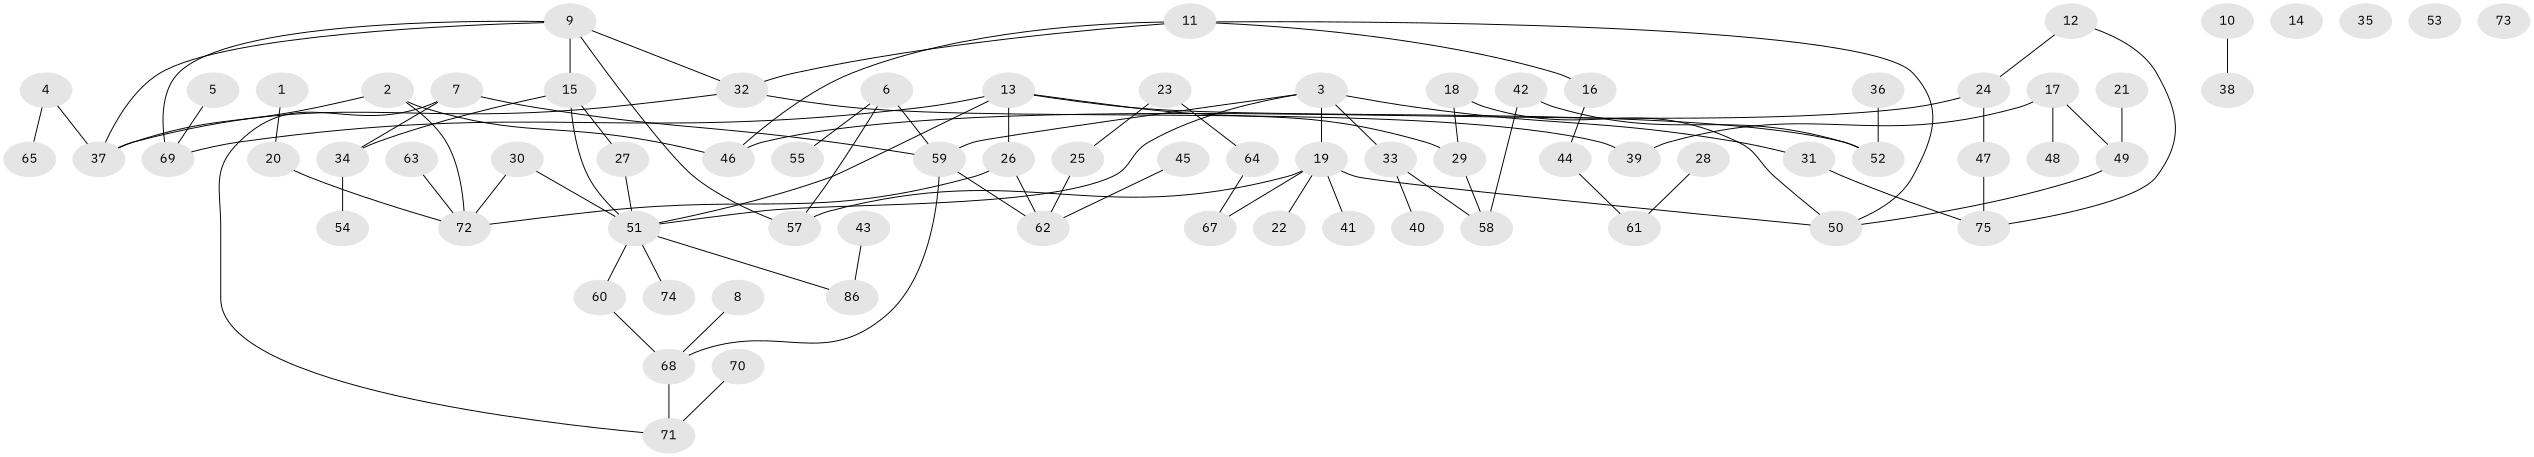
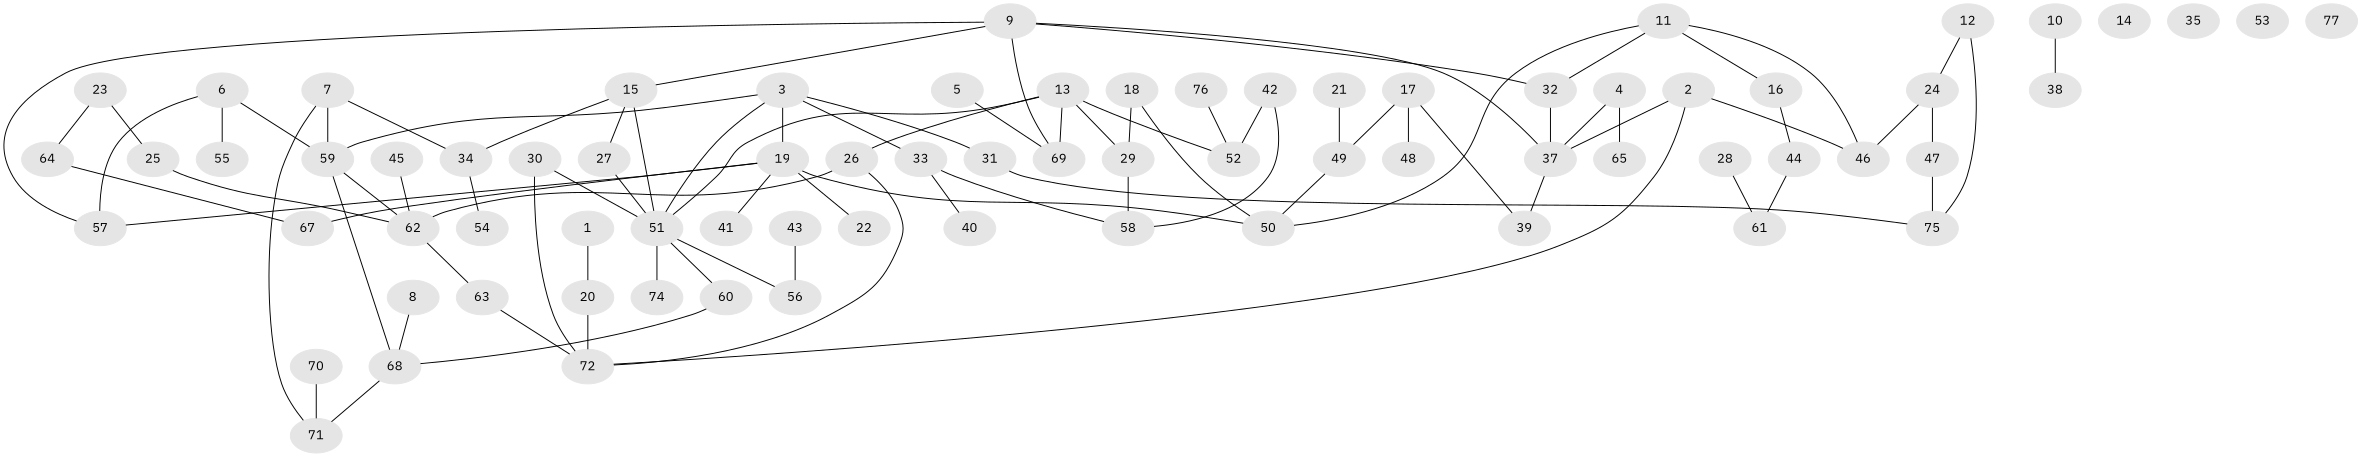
(2504, 21) -> (2332, 21)
(1878, 90) -> (1201, 90)
(1192, 115) -> (1538, 194)
none -> (448, 263)
(852, 298) -> (795, 298)
